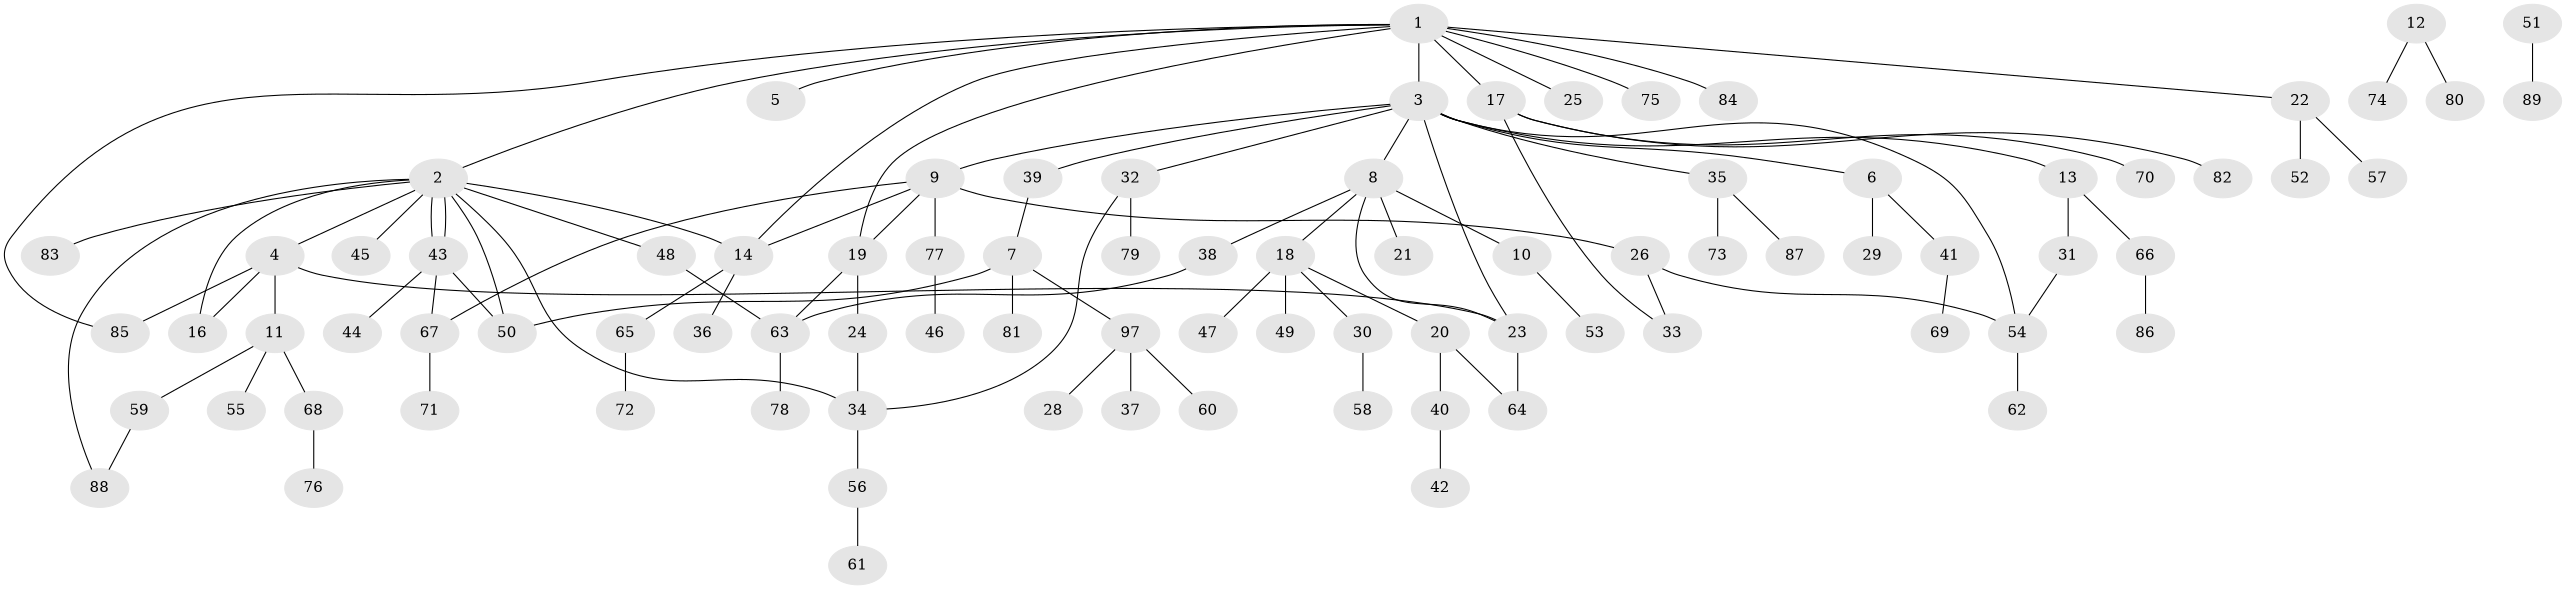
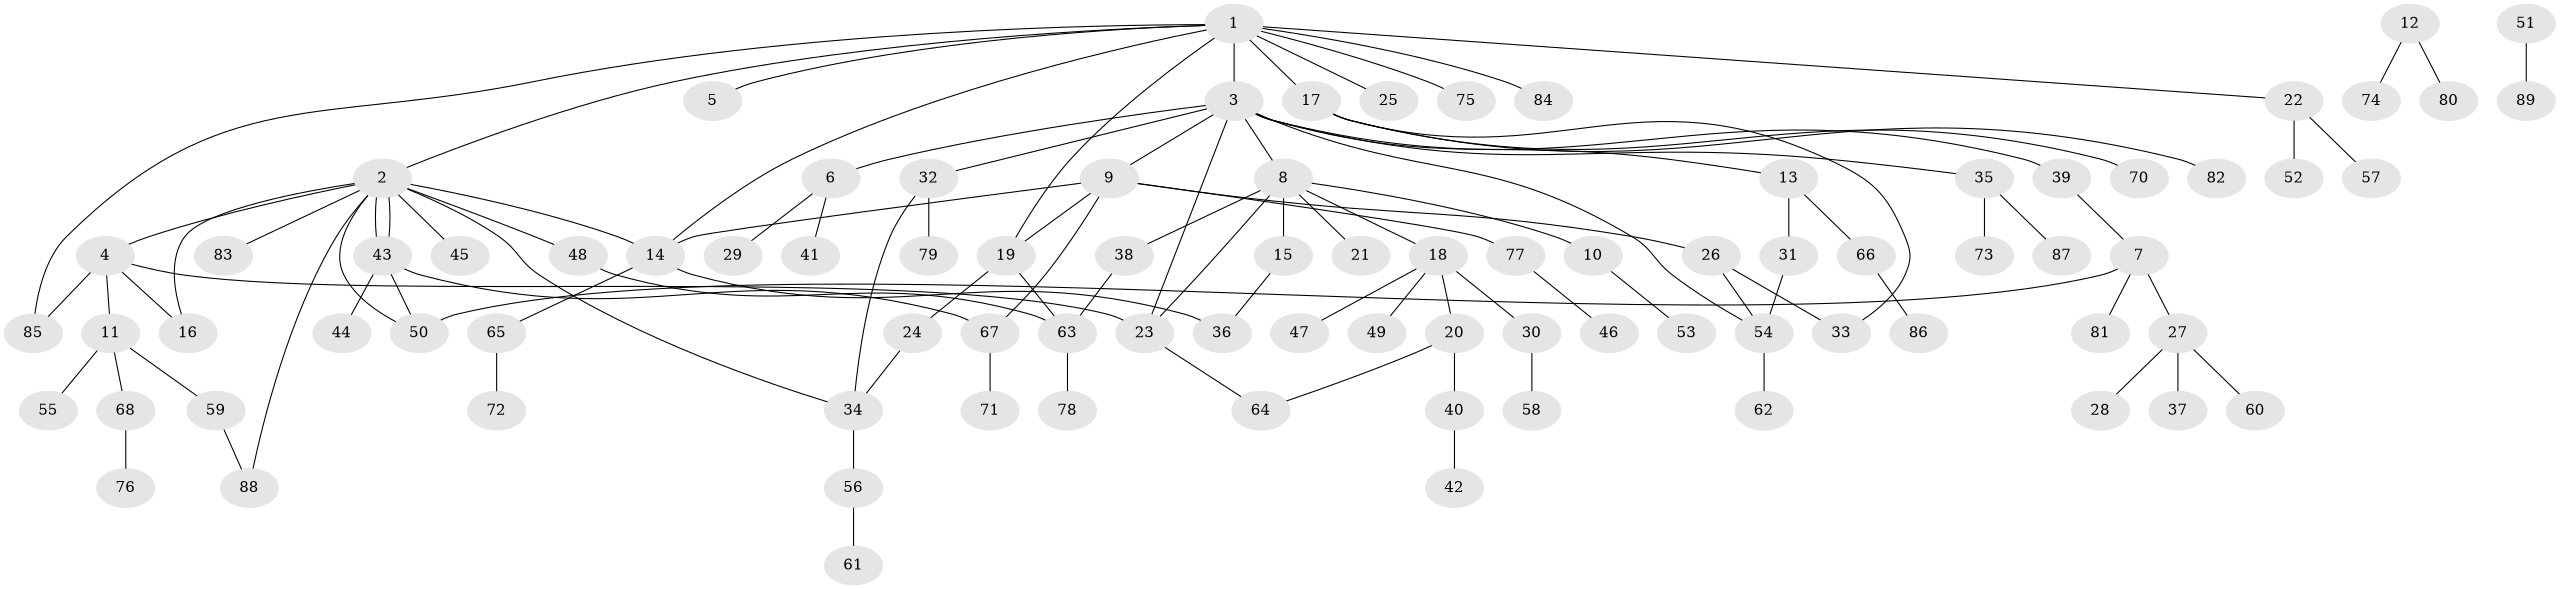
none -> (1284, 256)
(1131, 333) -> (2178, 333)
(1940, 333) -> none
